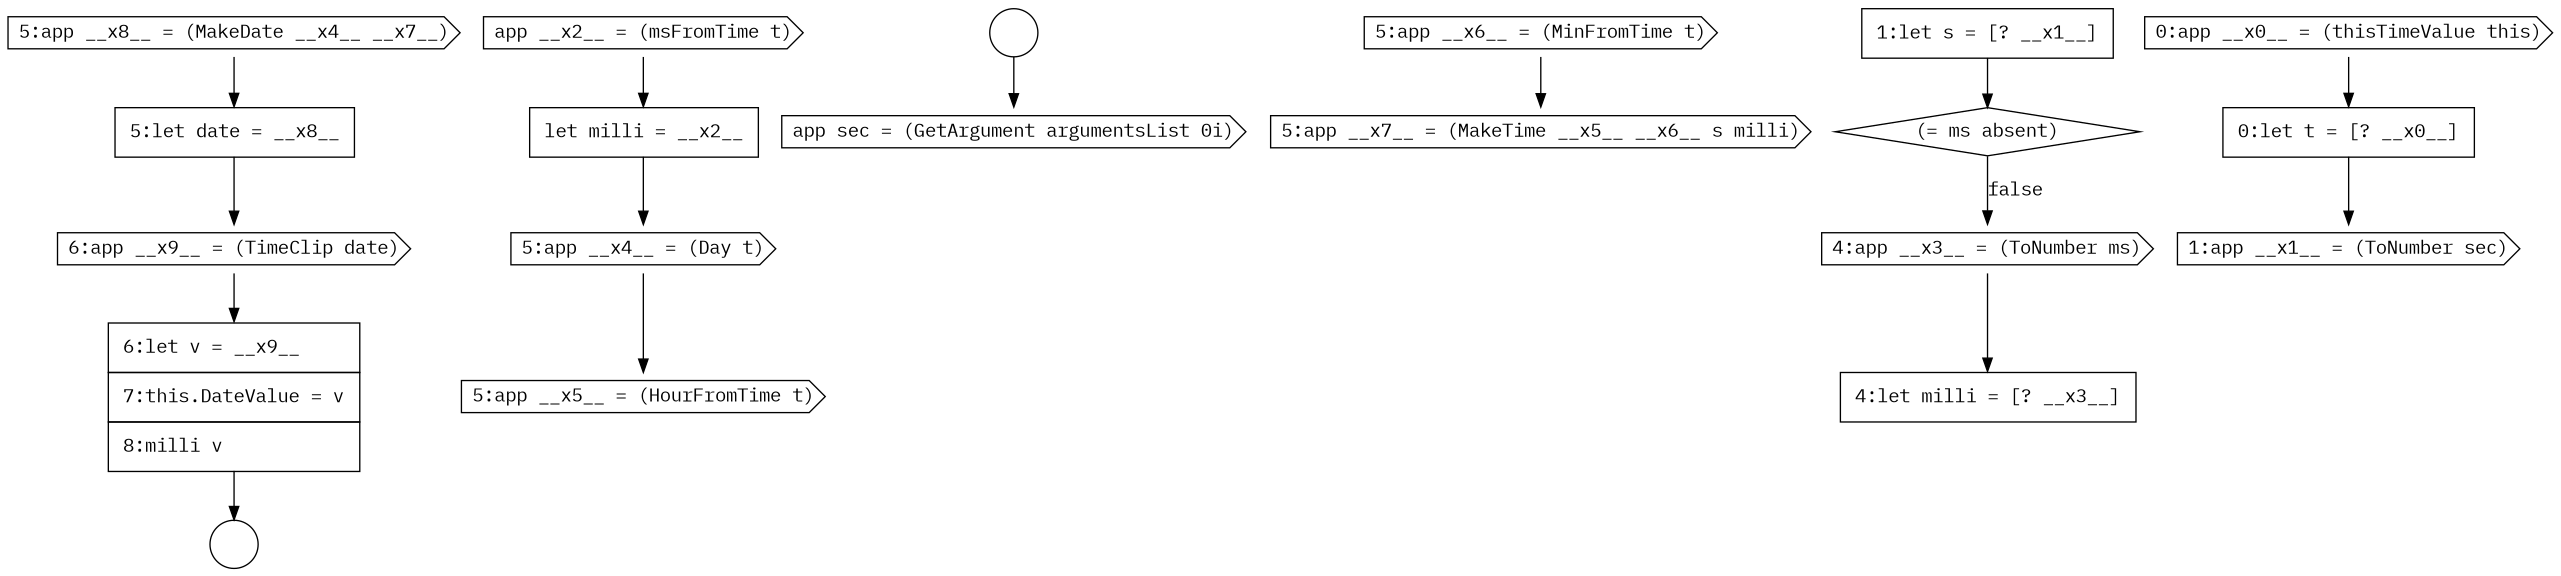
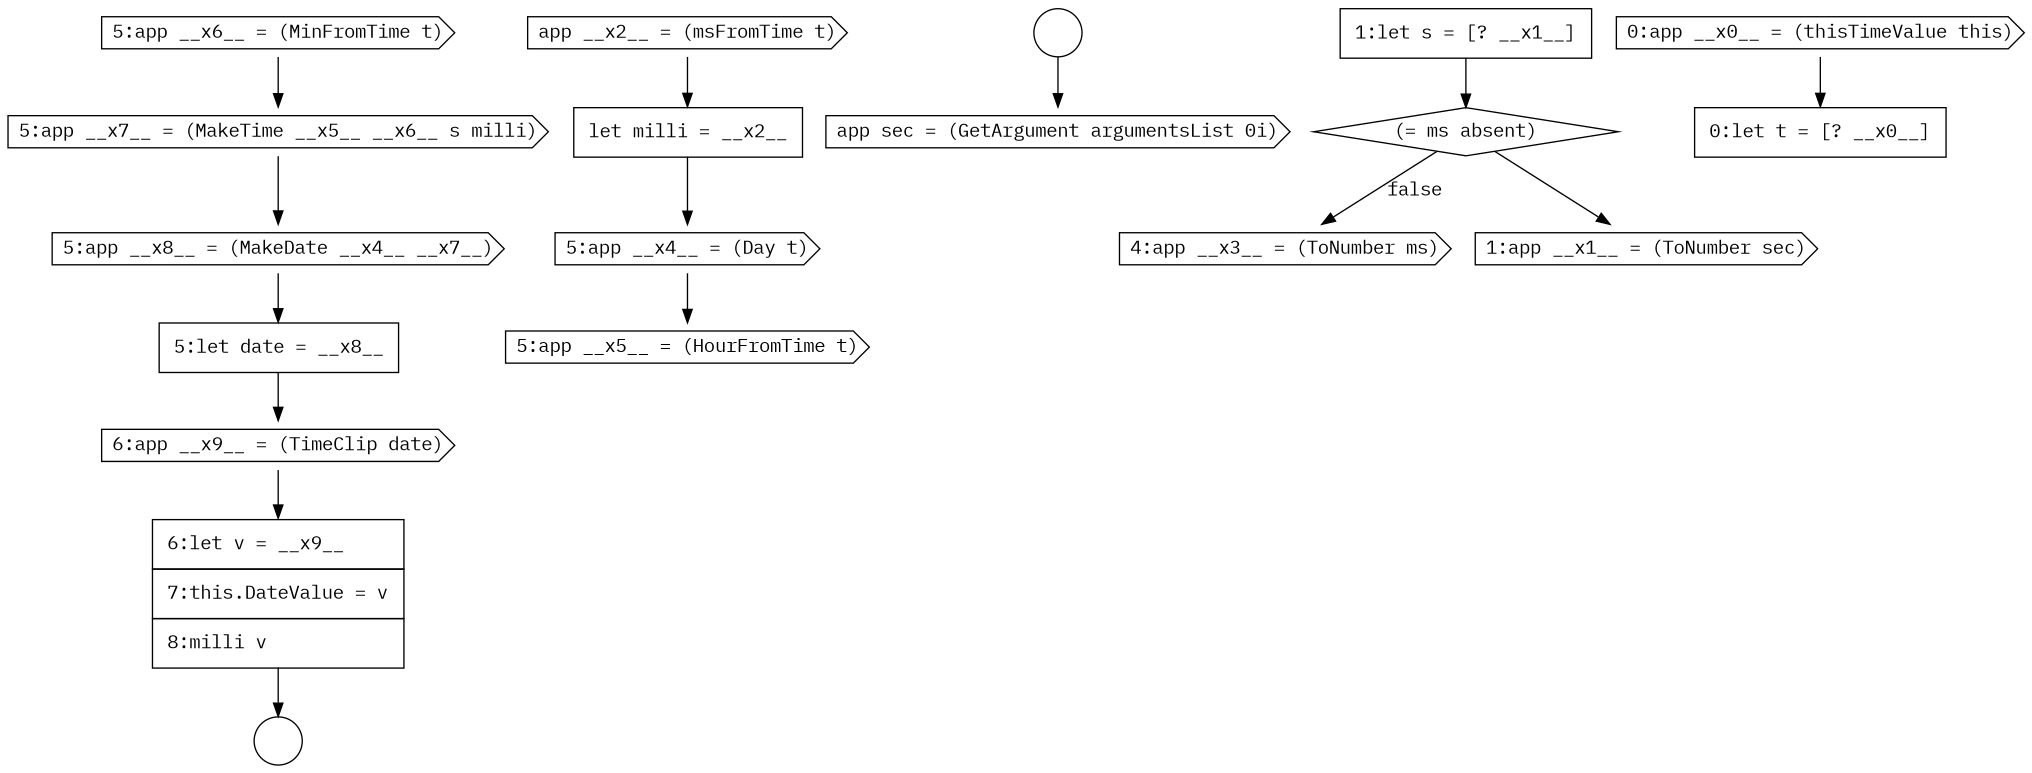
none -> (278, 184)
(2349, 184) -> (1547, 184)
(1988, 397) -> none
